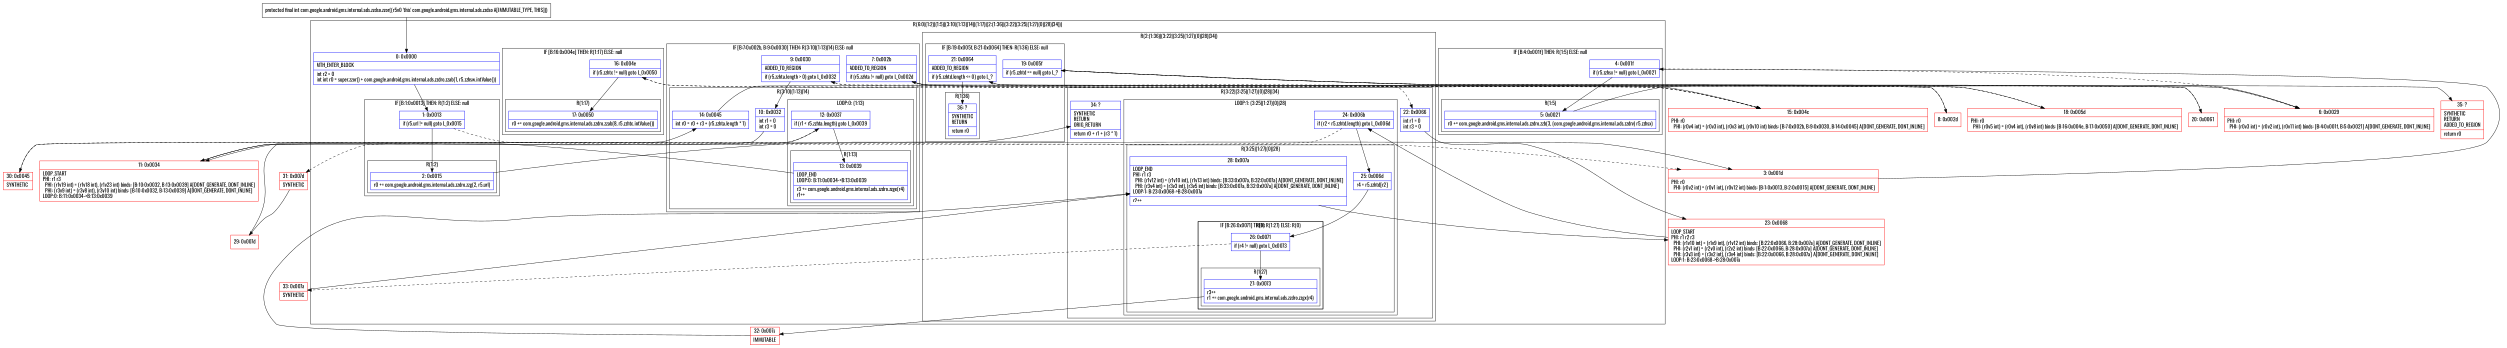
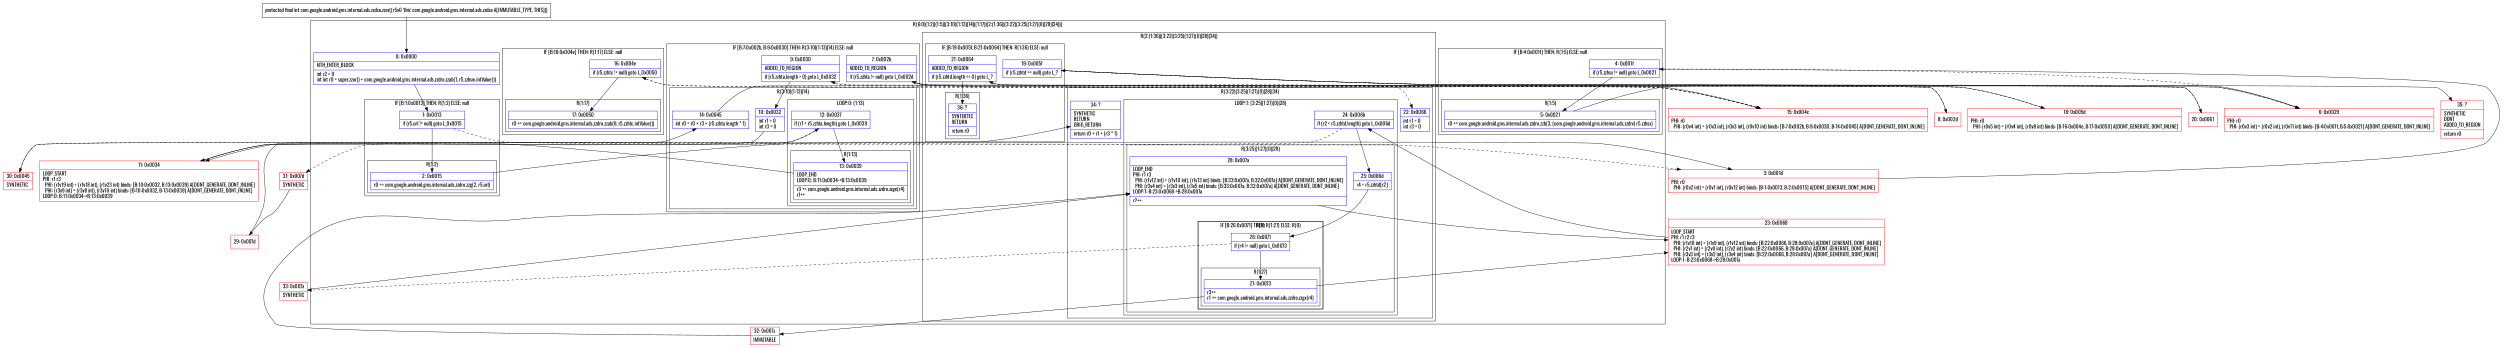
(2452, 120) -> (2449, 120)
(1552, 152) -> (1491, 269)
